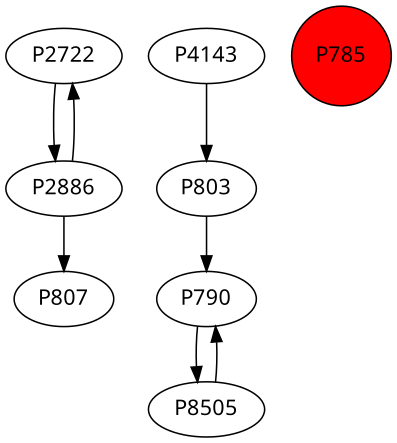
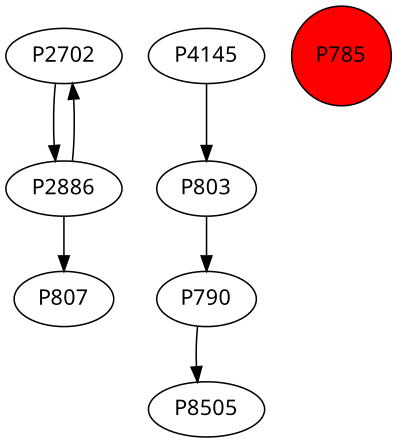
(64, 56) -> (64, 56)
(207, 56) -> (207, 56)
(217, 362) -> none
